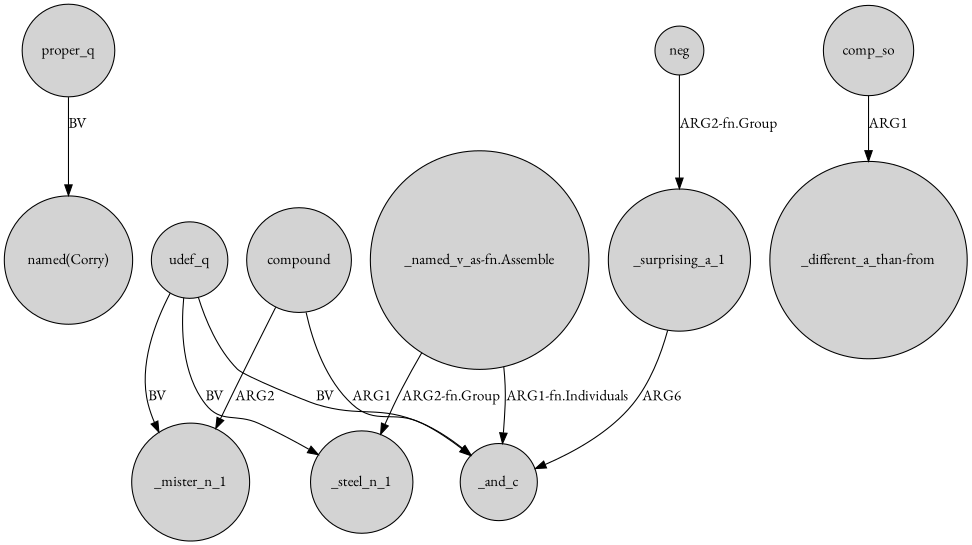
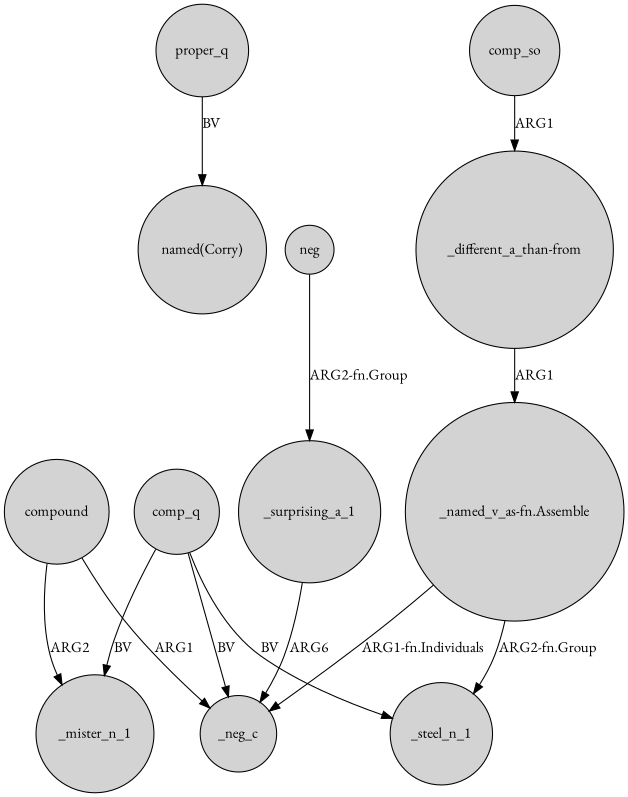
(190, 260) -> (177, 512)
none -> (515, 370)
(499, 482) -> (238, 734)
